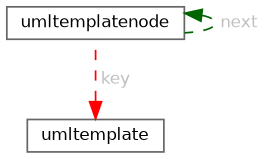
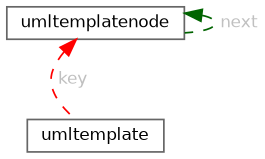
(96, 70) -> (52, 88)
